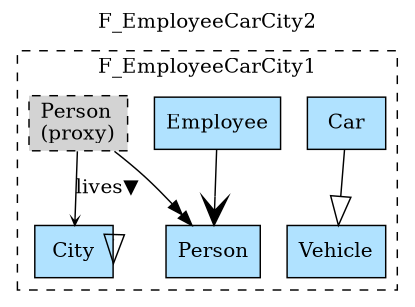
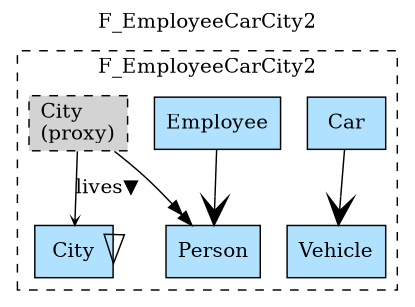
(207, 67) -> (207, 67)
(78, 123) -> (78, 123)
(343, 173) -> (343, 173)
